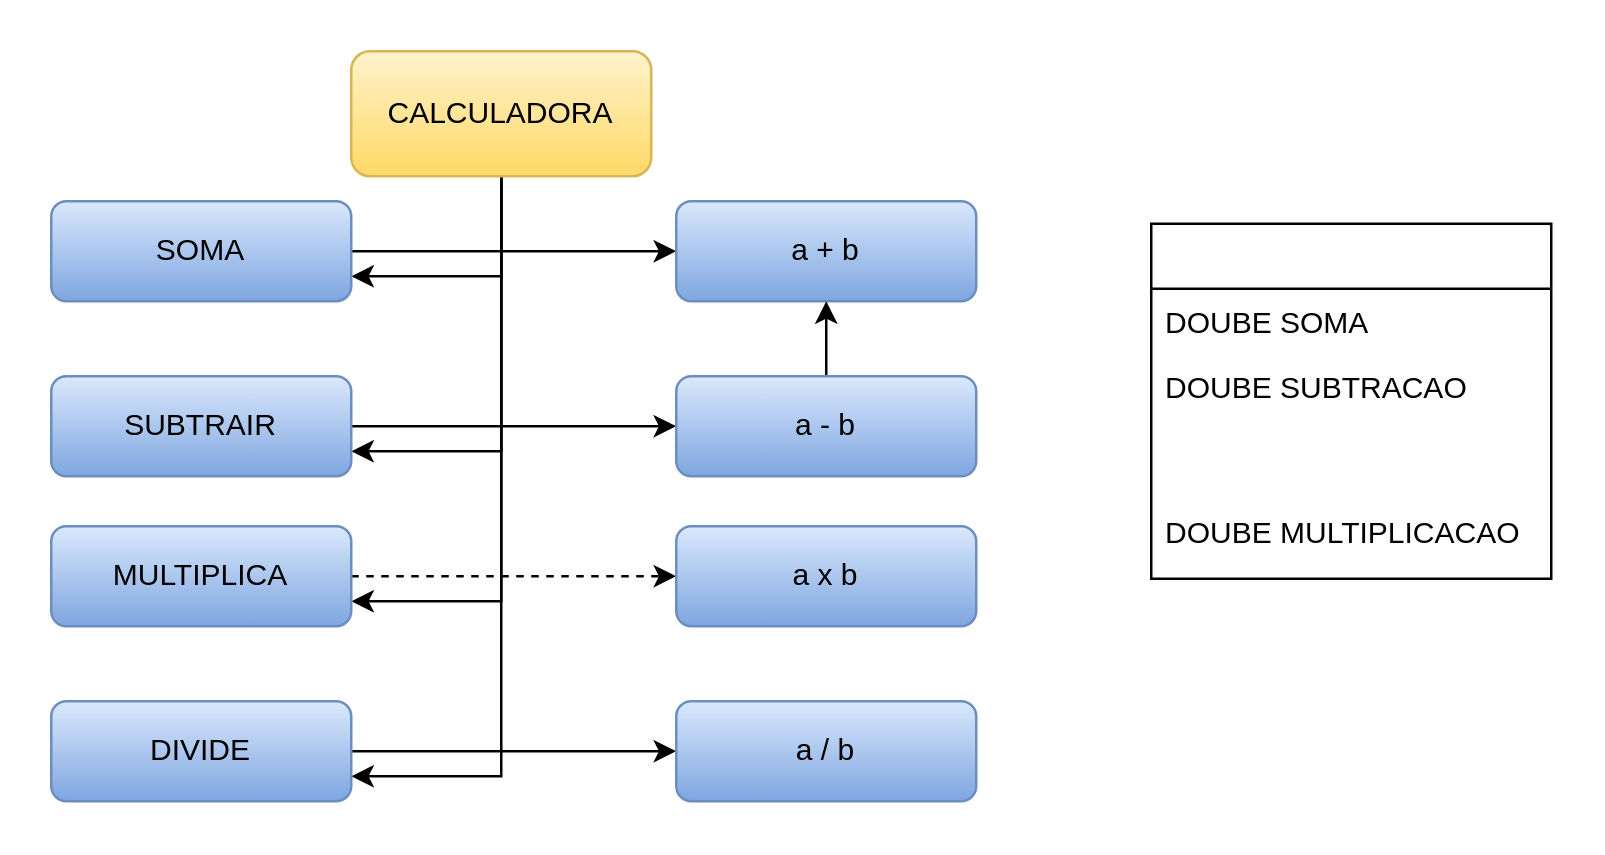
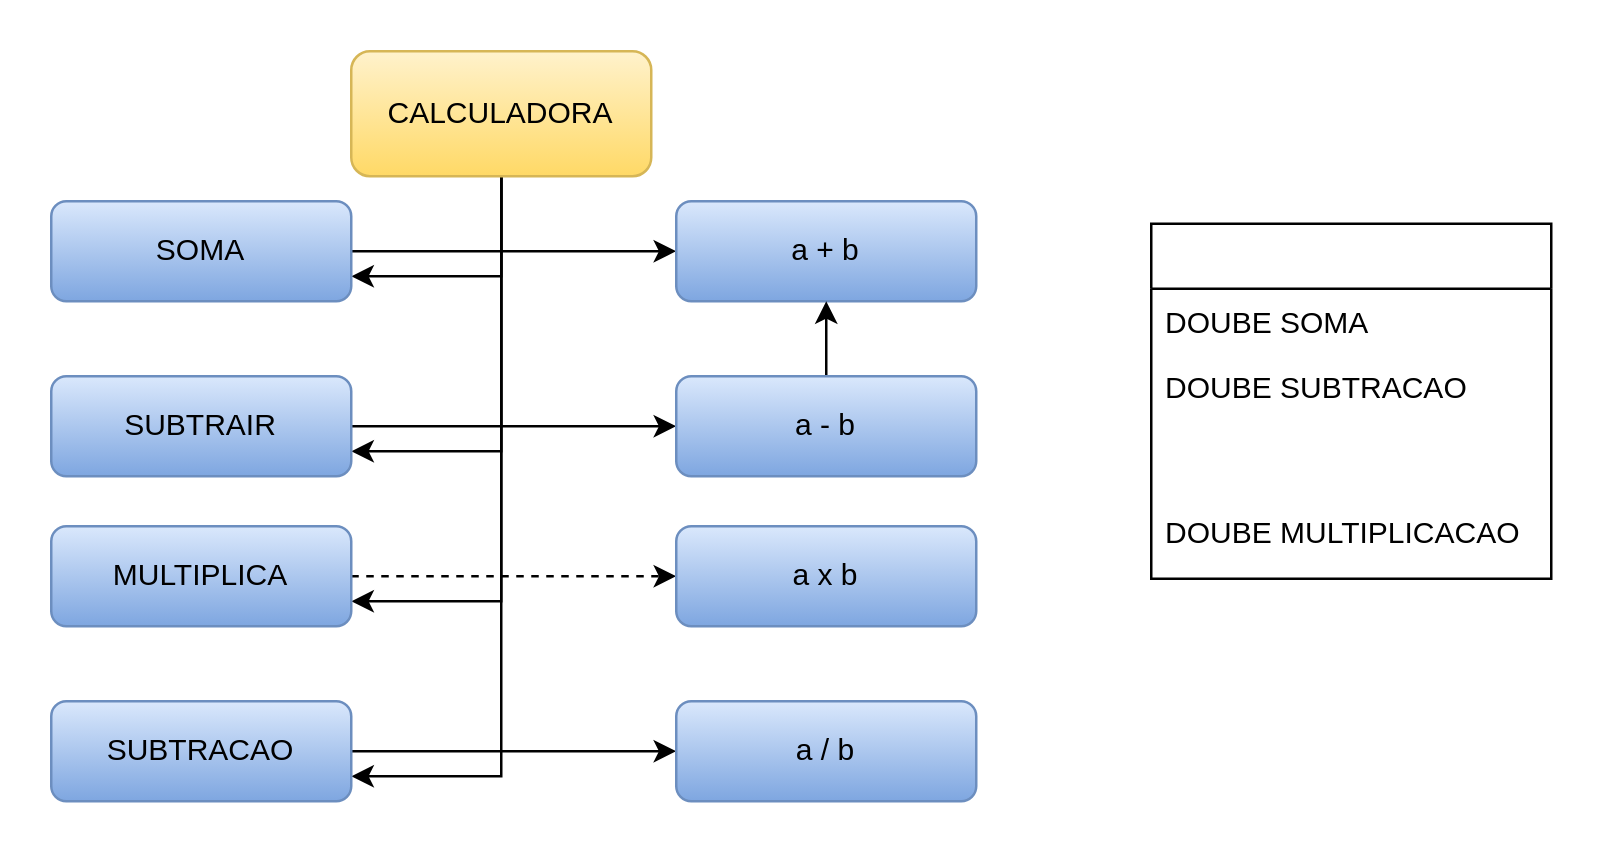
(201, 751) -> (201, 751)
